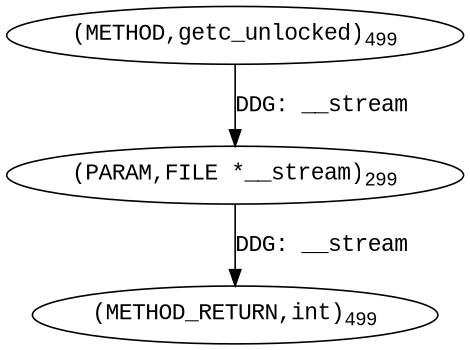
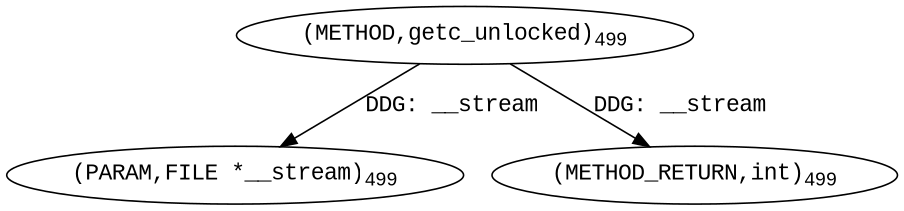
(381, 173) -> (381, 173)
(235, 237) -> (573, 101)
